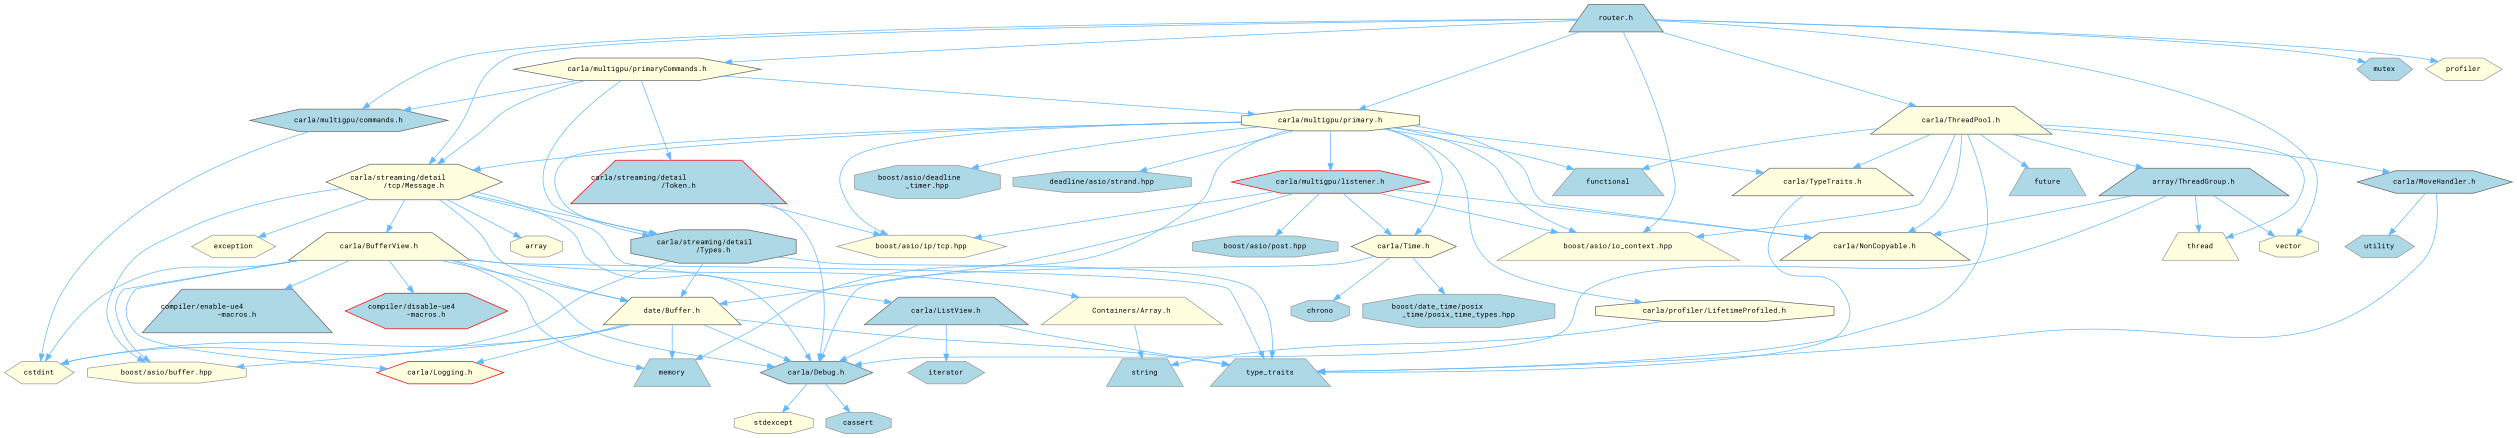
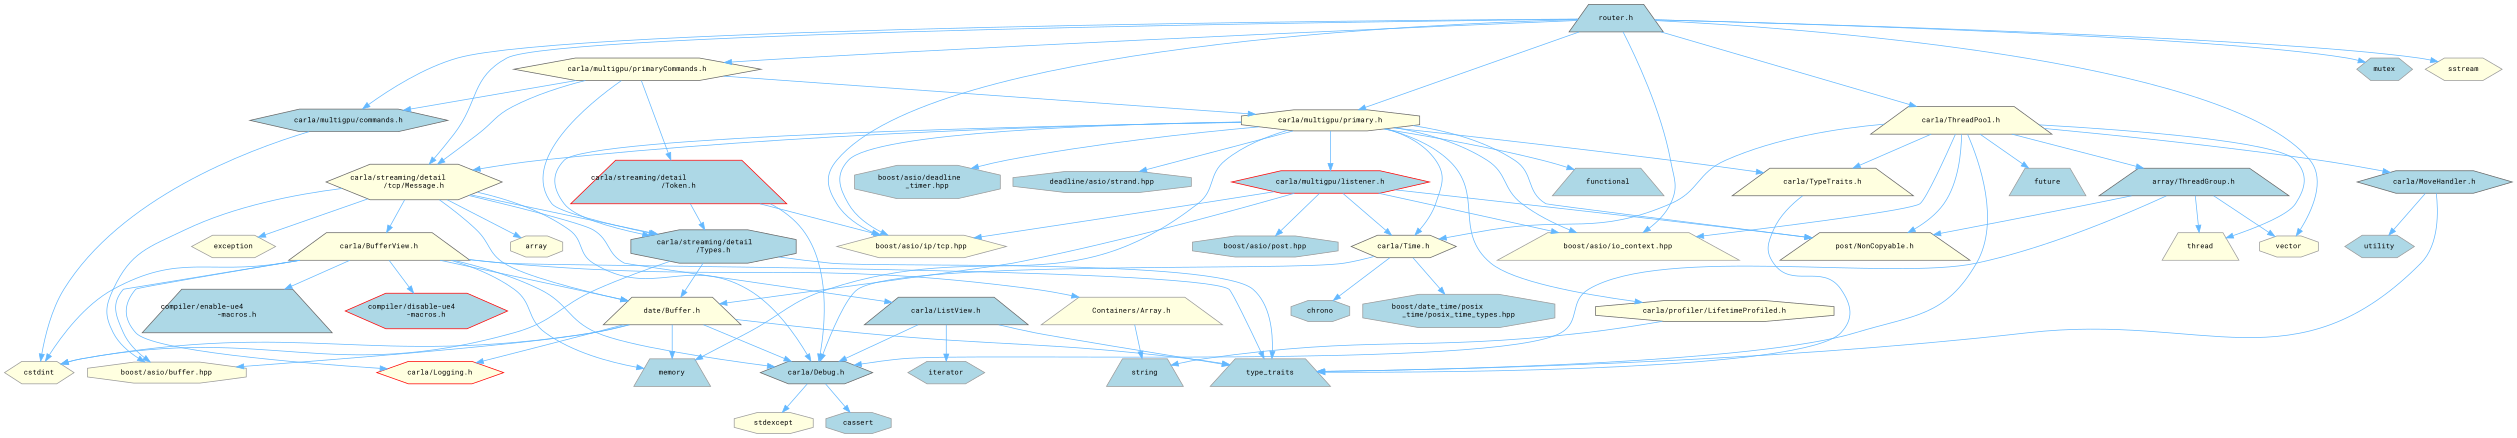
none -> (1150, 54)
(2464, 69) -> (2464, 69)
(1763, 144) -> (1683, 196)
none -> (696, 214)
(1875, 246) -> (1875, 246)
